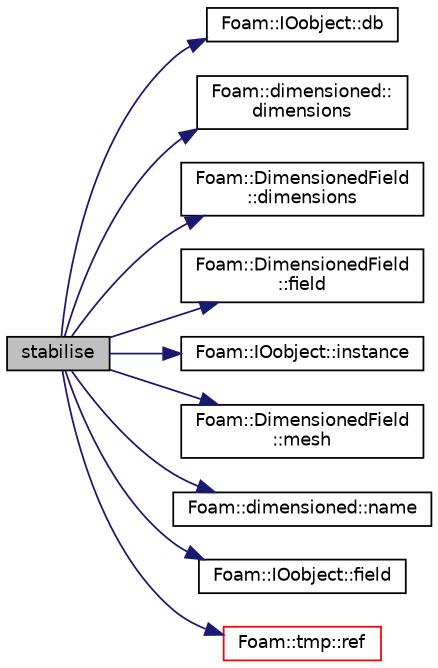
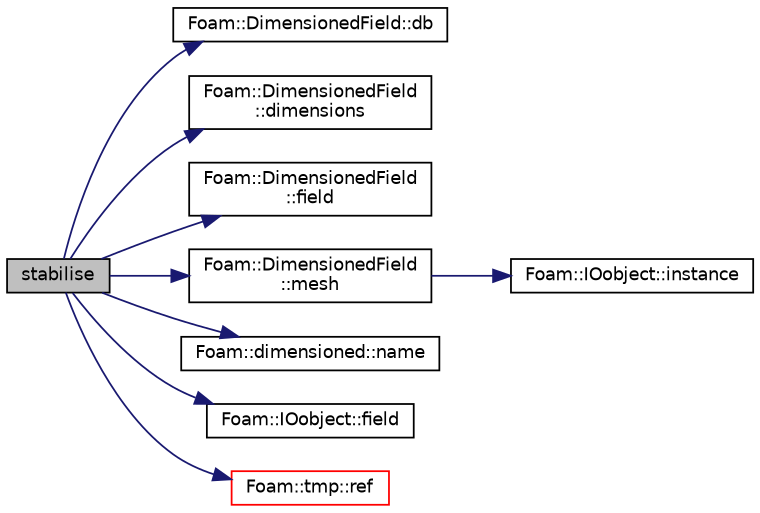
(302, 25) -> (310, 25)
(302, 103) -> none
(136, 354) -> (462, 276)
